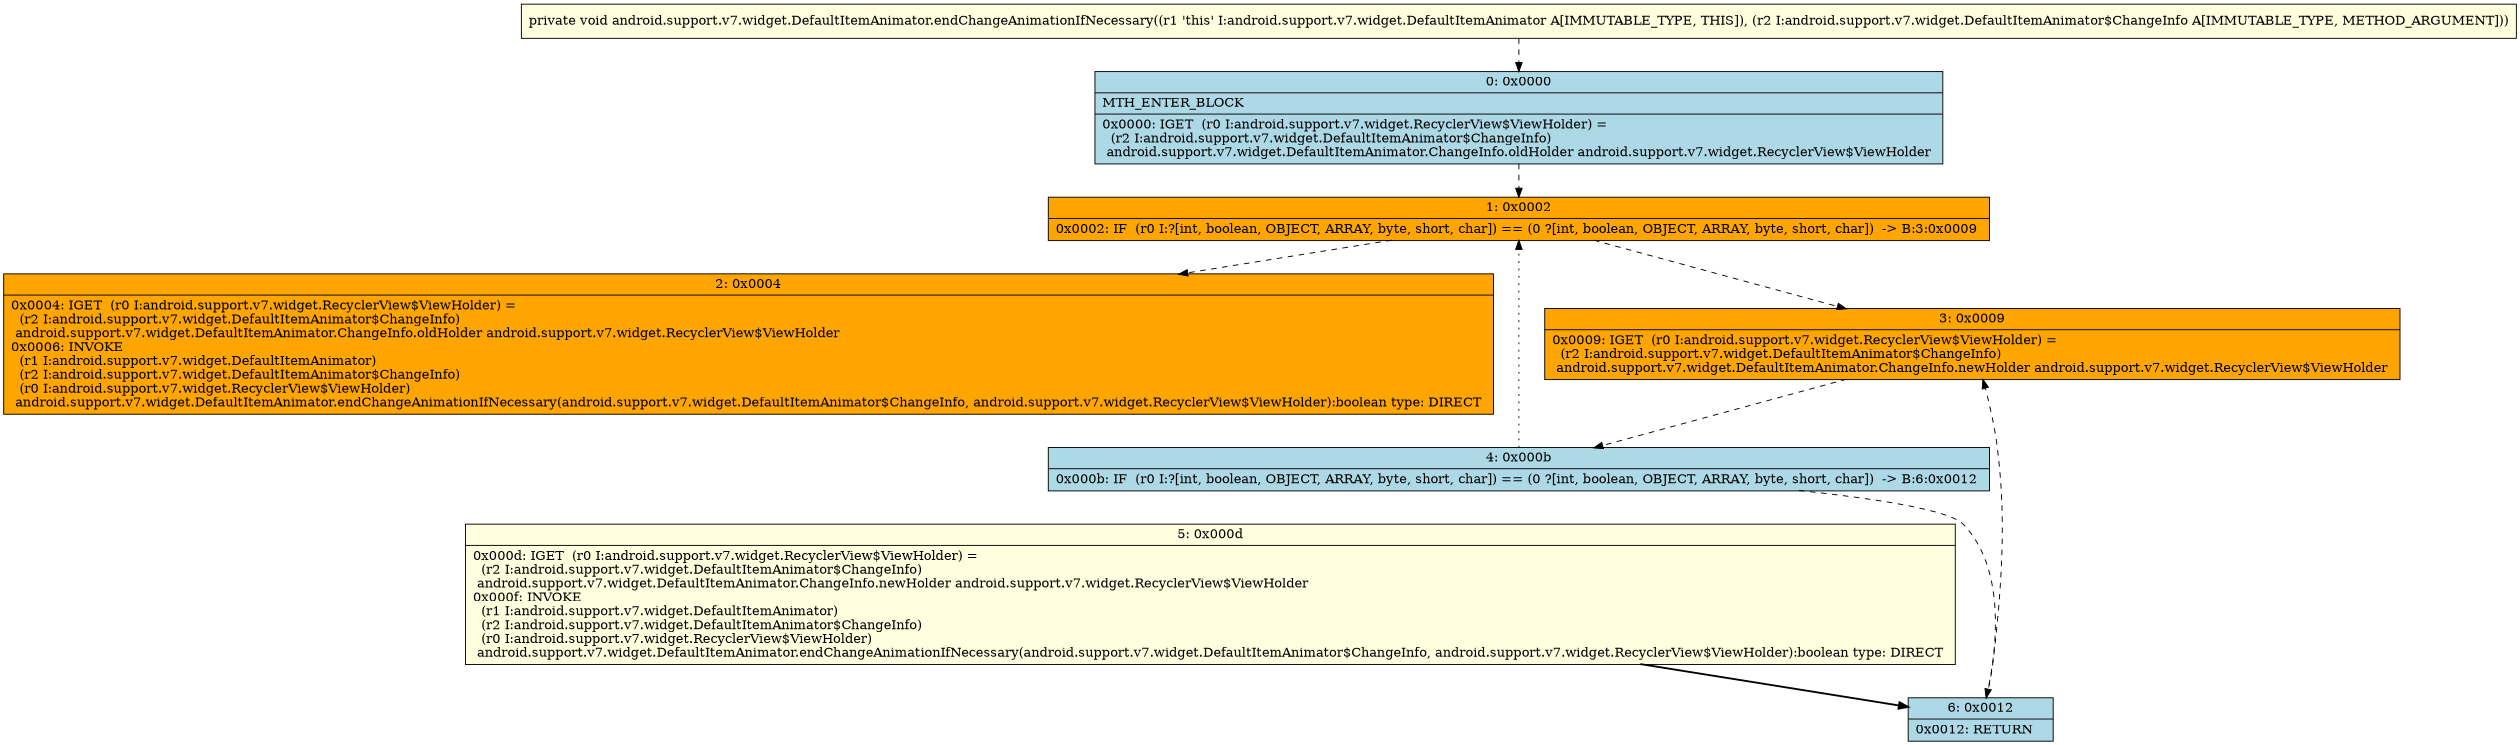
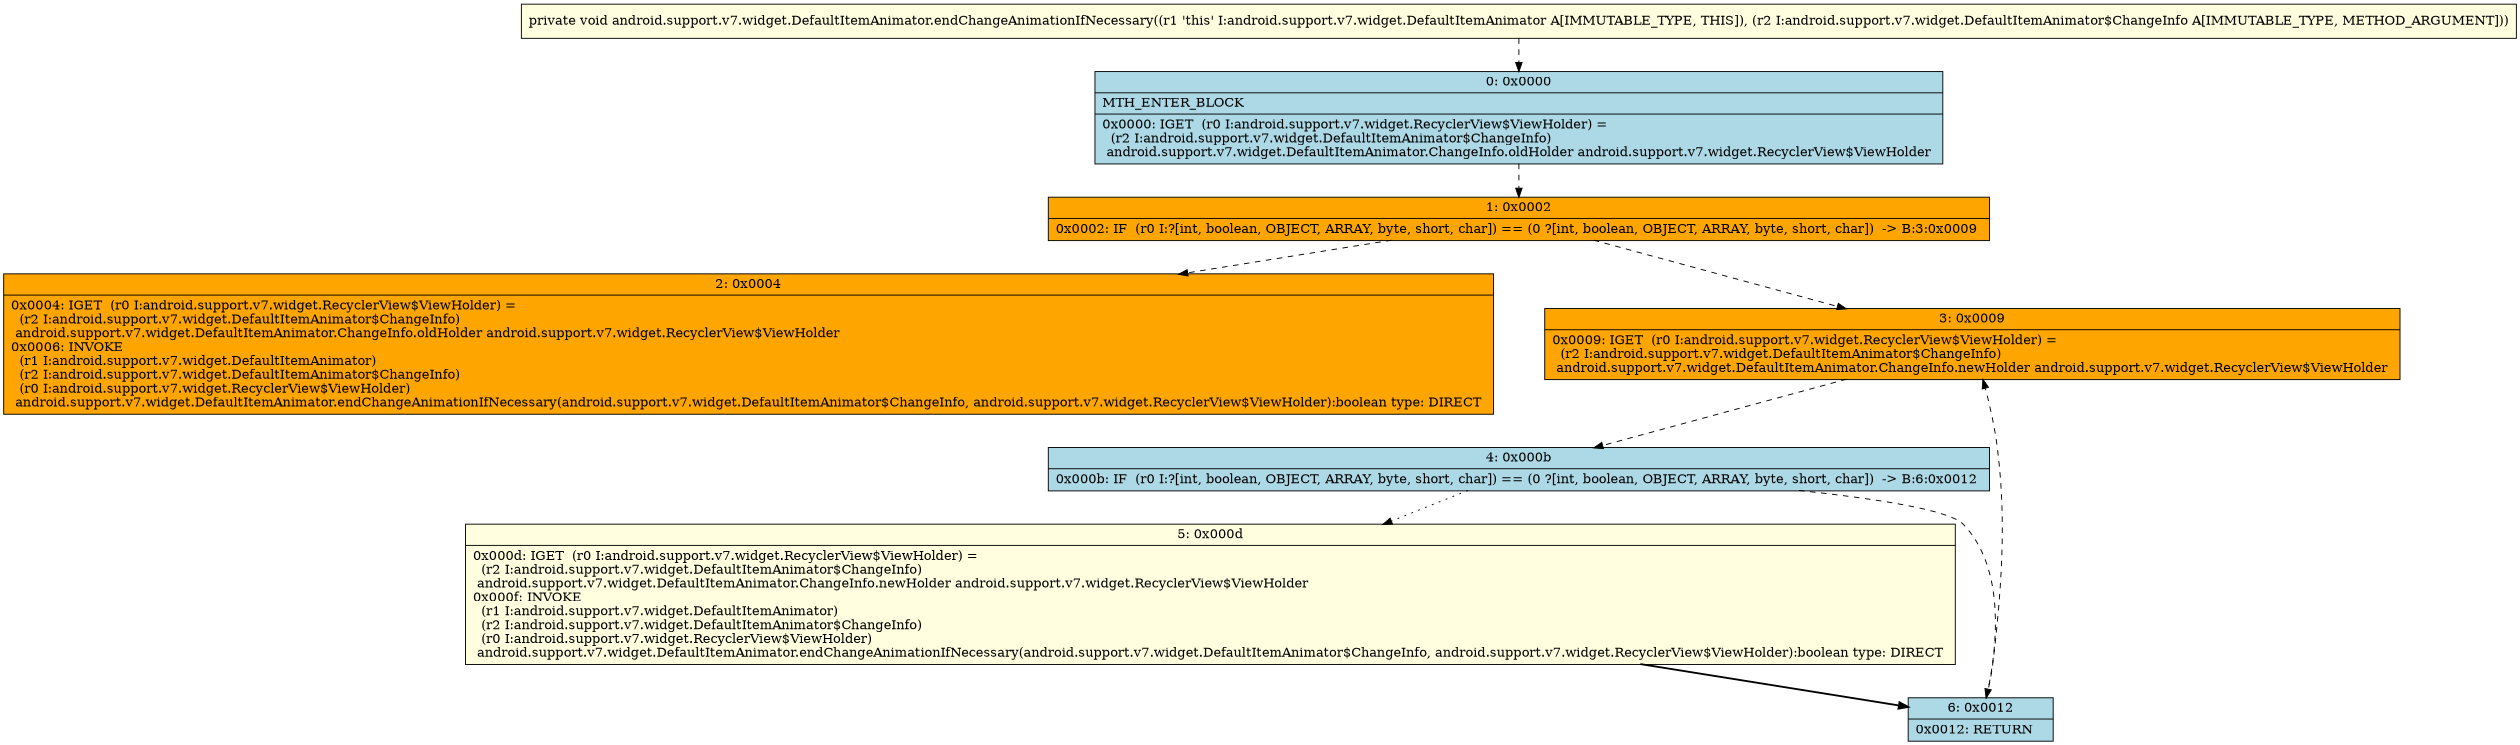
(1519, 349) -> (1430, 506)
